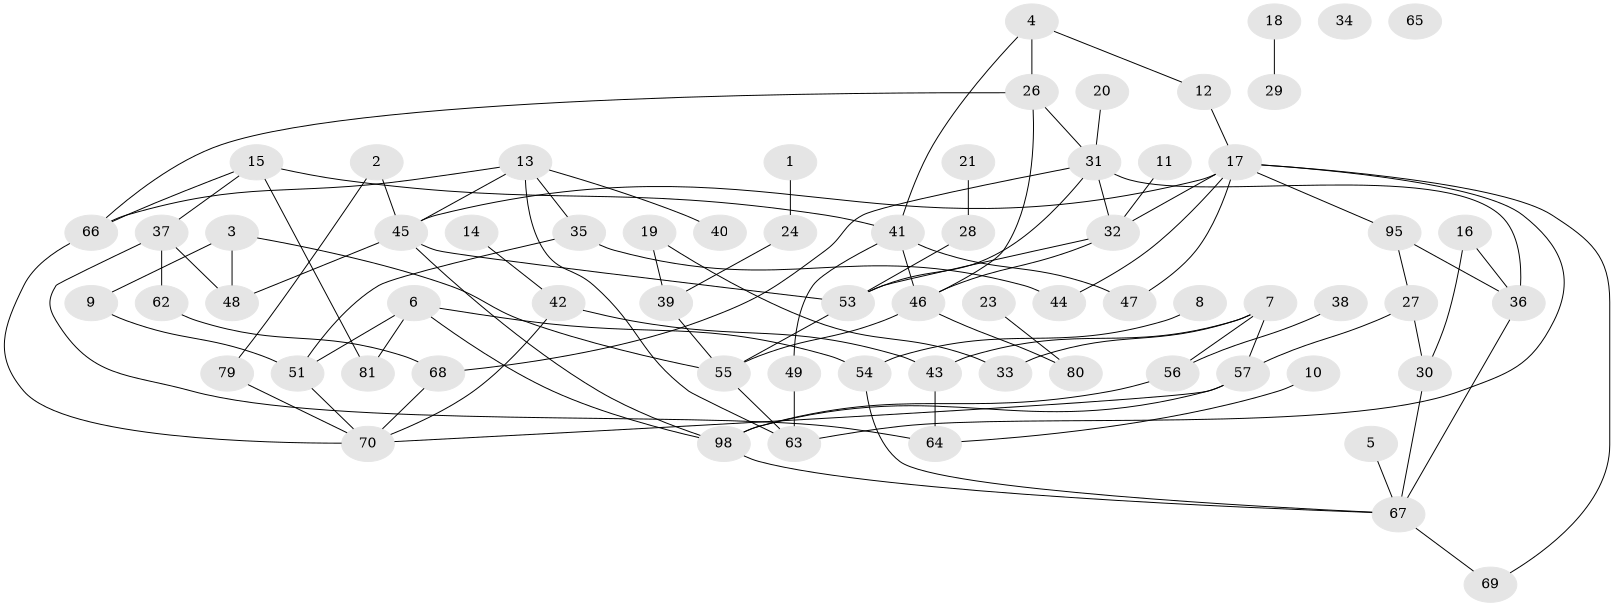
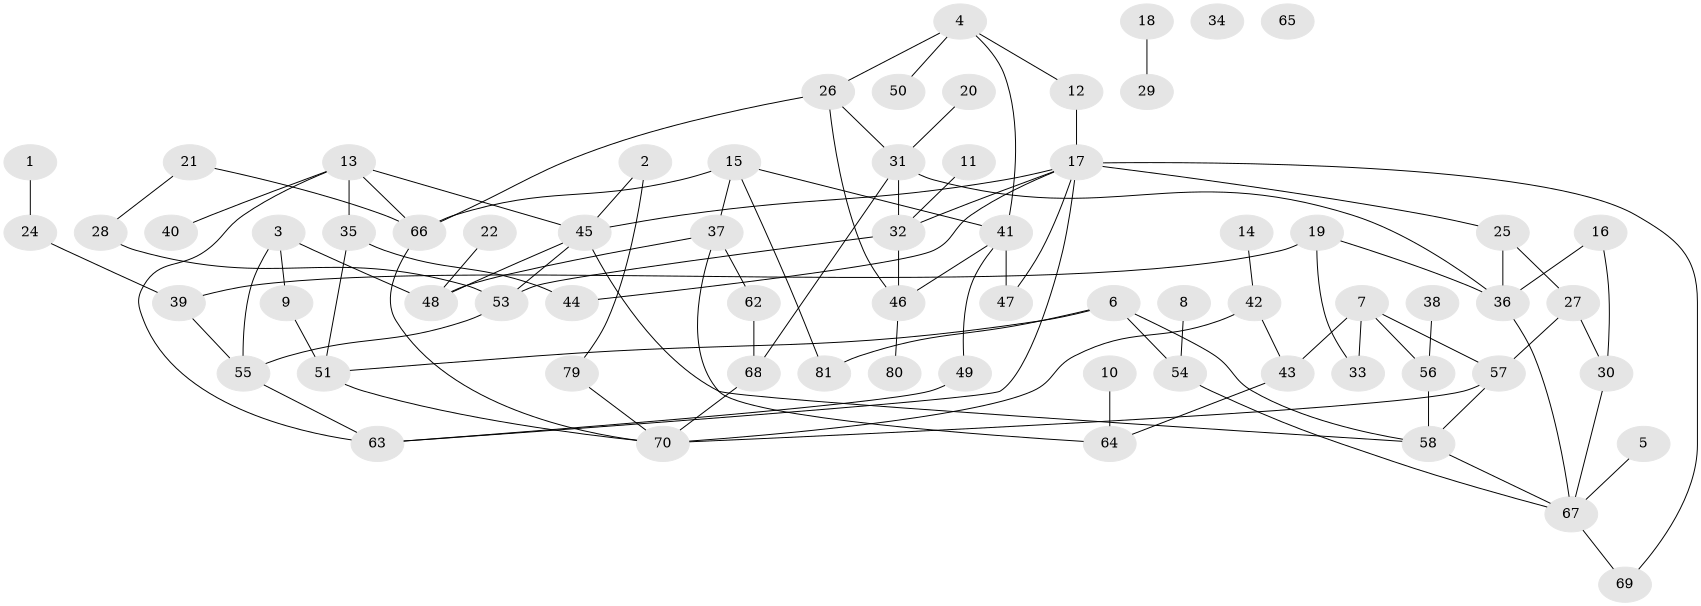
none -> (899, 92)
none -> (308, 191)
none -> (490, 233)
(1395, 233) -> (1503, 233)
(1015, 243) -> none
none -> (1412, 265)
(989, 303) -> none
(837, 335) -> none
(724, 444) -> (1429, 444)
